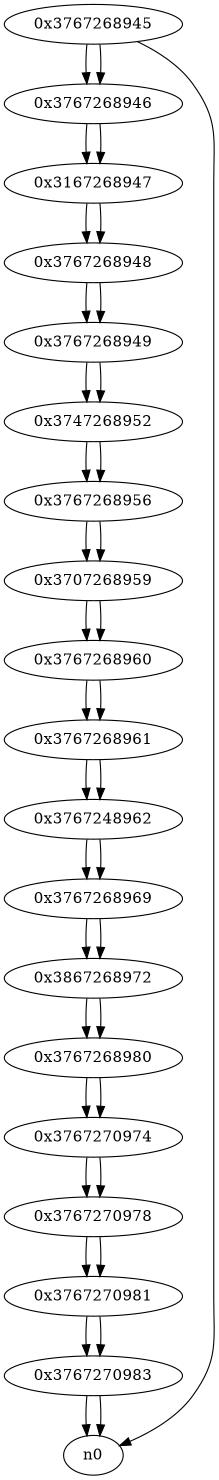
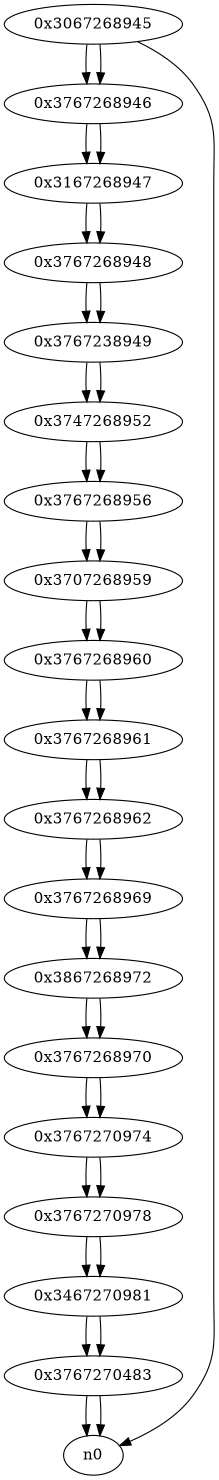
(93, 24) -> (93, 24)
(93, 342) -> (93, 342)
(93, 819) -> (93, 819)
(93, 1058) -> (93, 1058)
(93, 1296) -> (93, 1296)
(93, 1376) -> (93, 1376)
